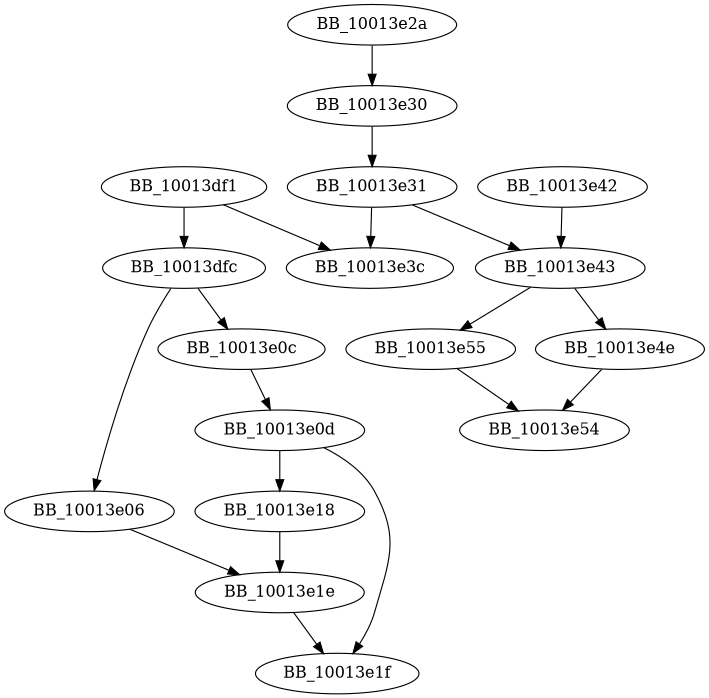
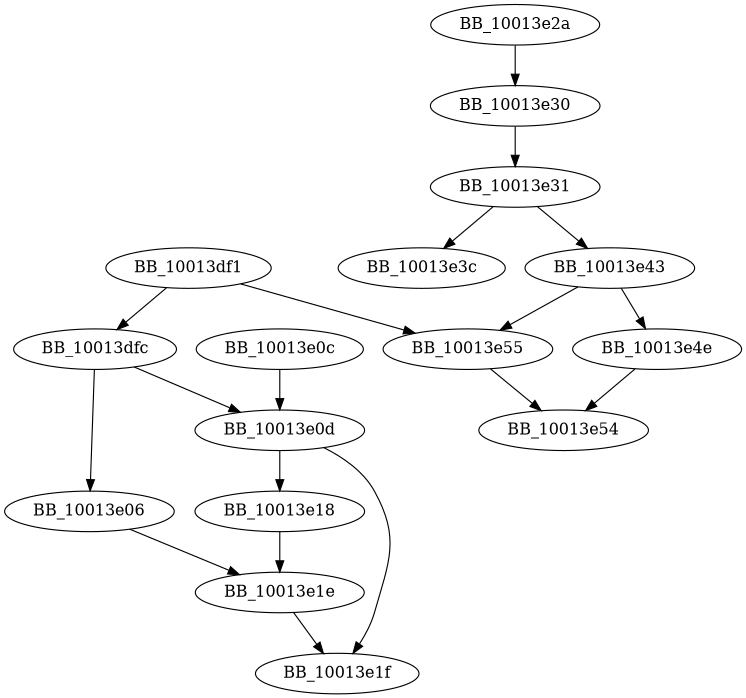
(563, 187) -> none
(271, 225) -> (322, 307)
(209, 304) -> (182, 387)
